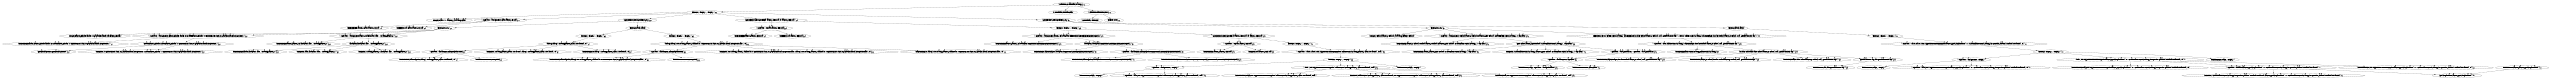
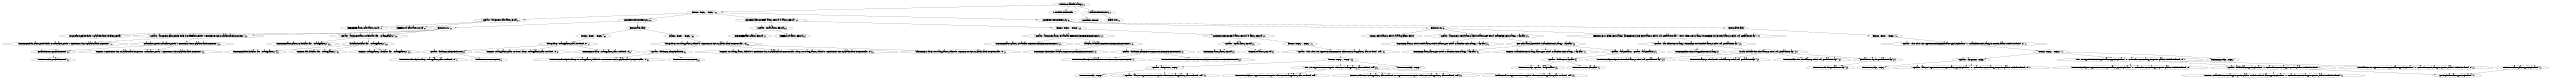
(1095, 16) -> (1080, 12)
(449, 20) -> none
none -> (53, 60)
